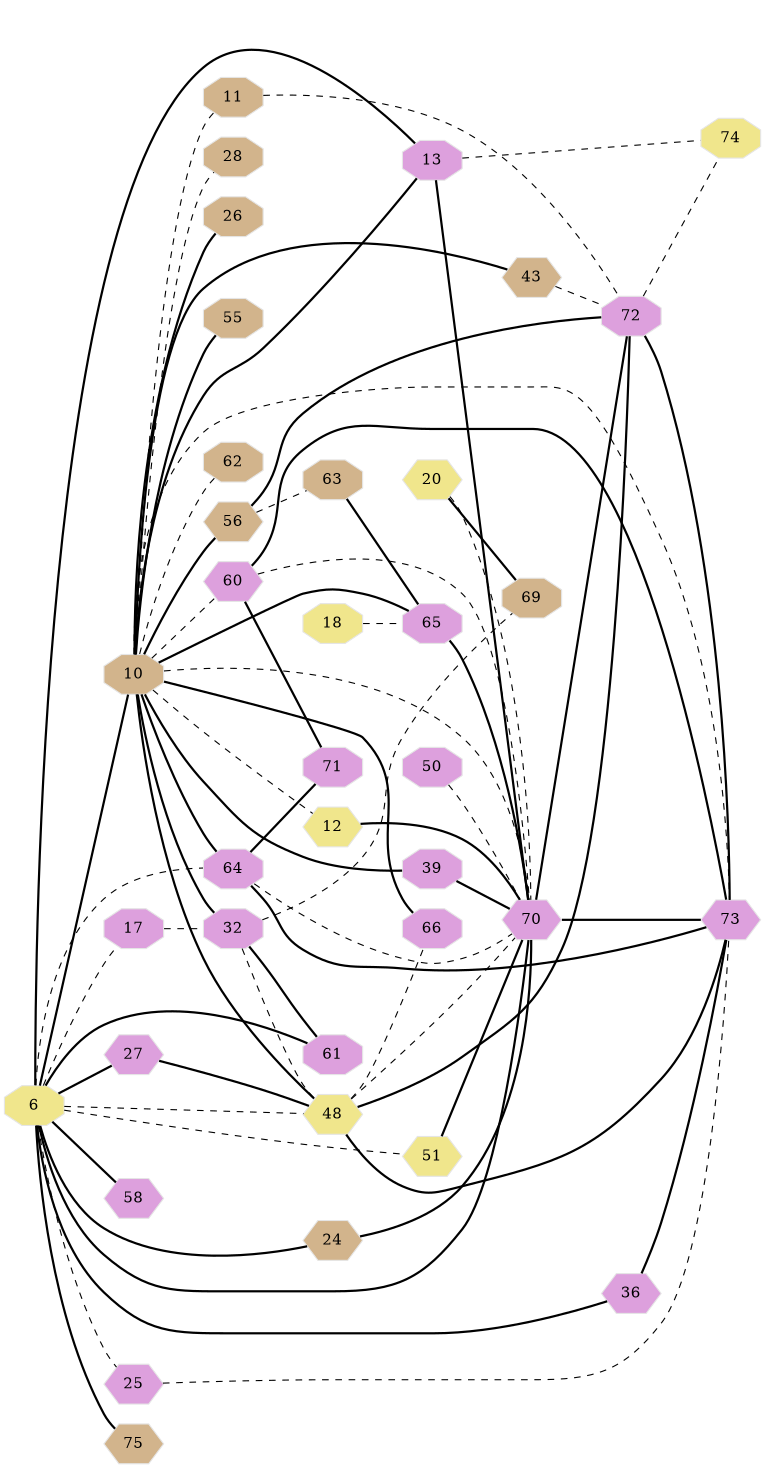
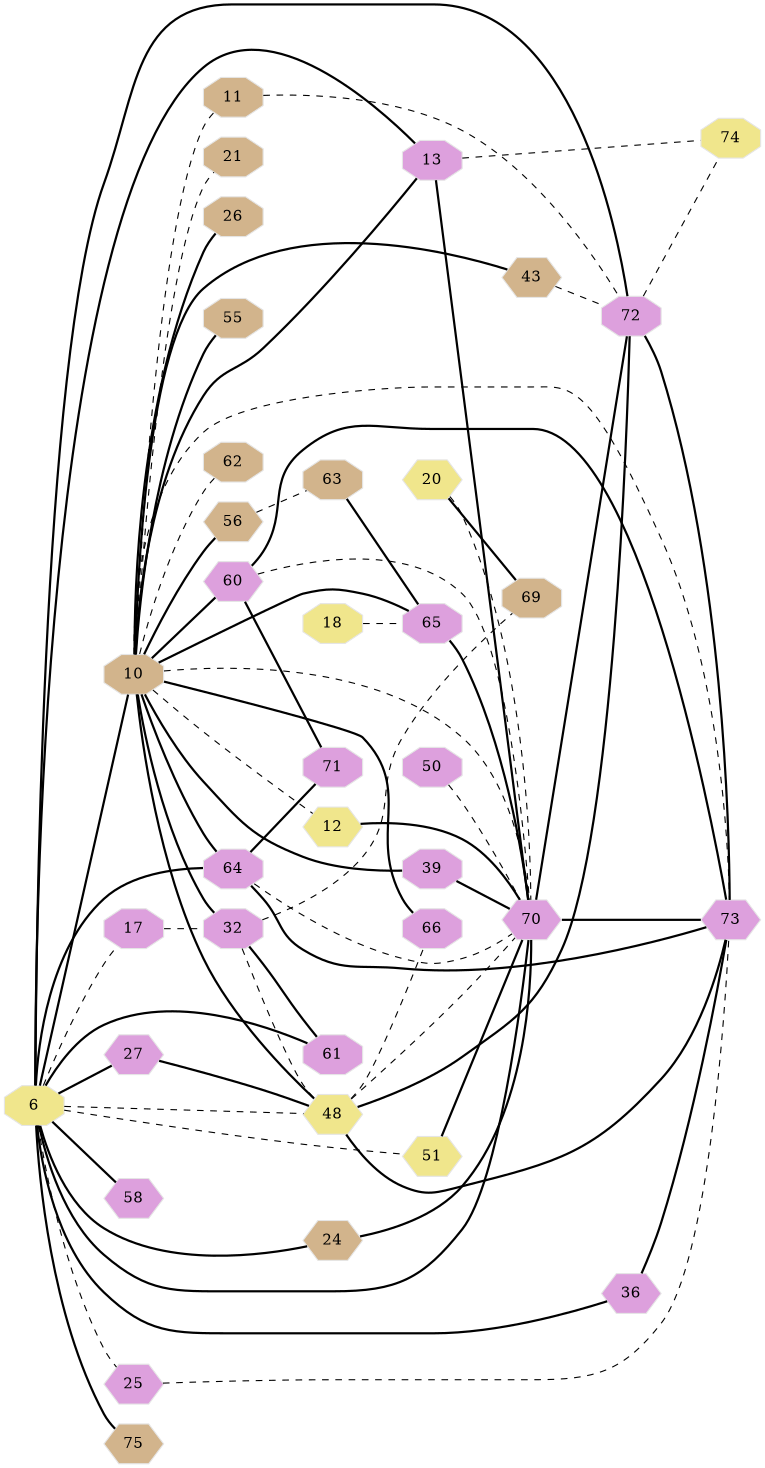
(233, 157) -> (233, 157)
(394, 361) -> (93, 225)
(184, 628) -> (184, 628)
(87, 918) -> (87, 918)
